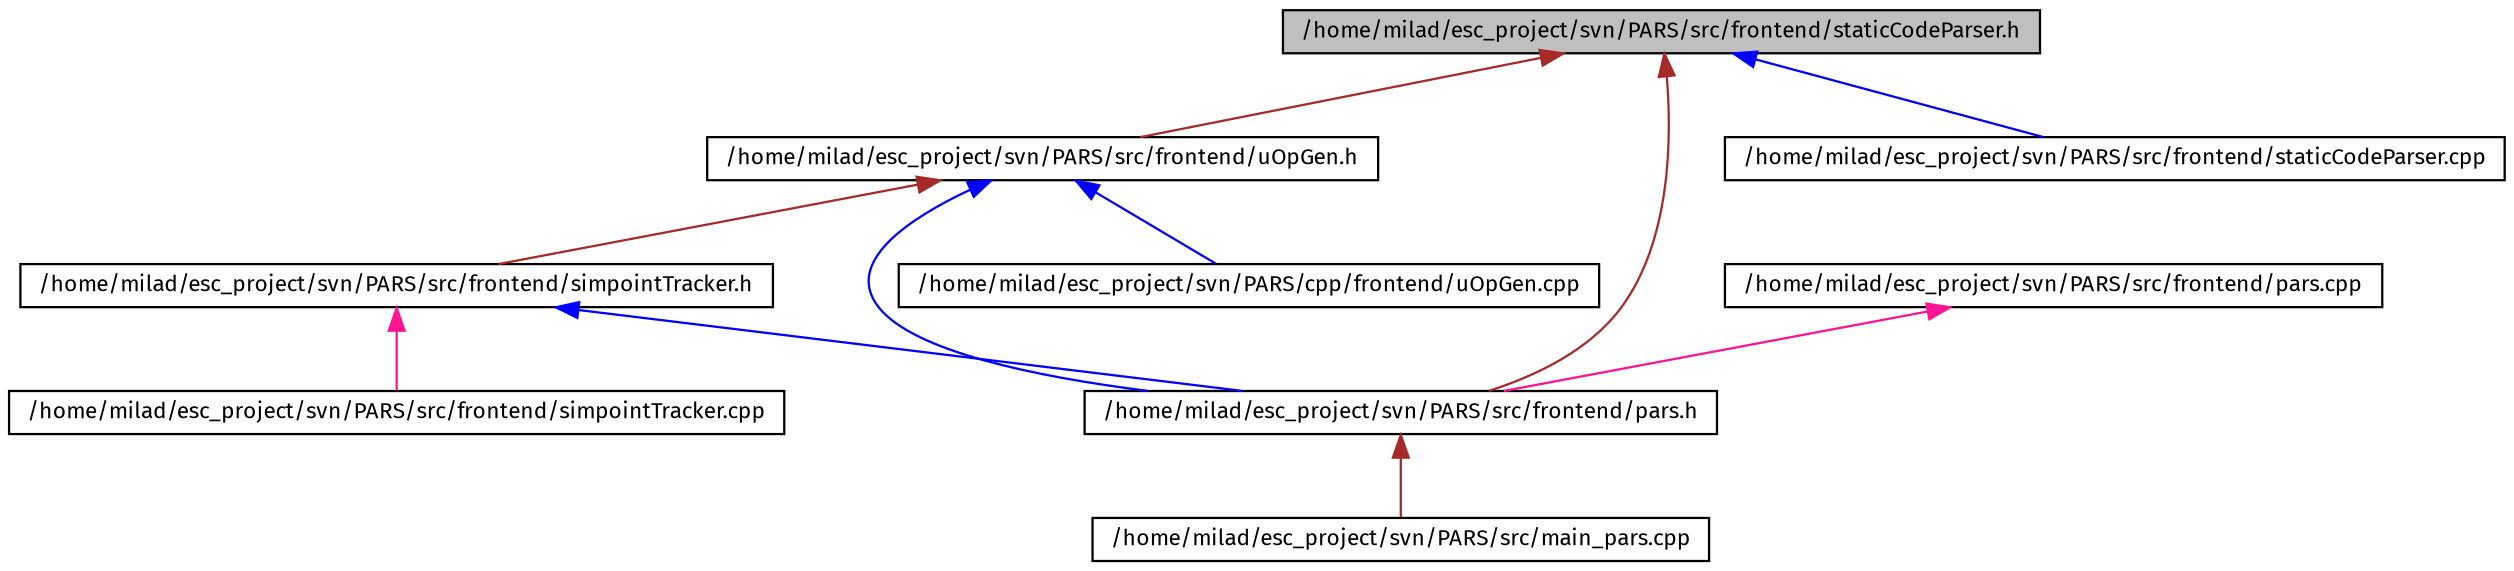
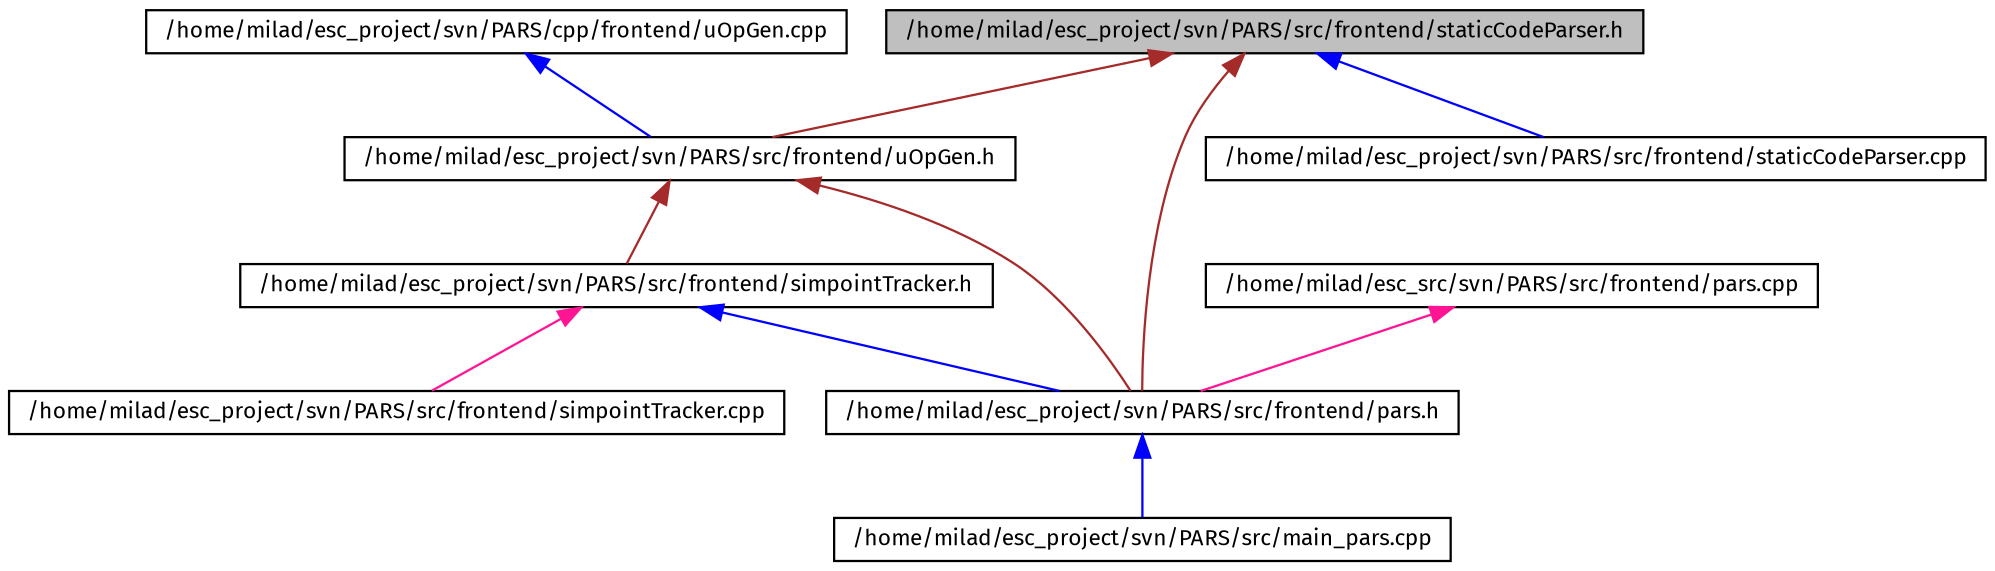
(1156, 228) -> (598, 102)
(2054, 286) -> (1512, 286)
(916, 335) -> (998, 254)
(1401, 488) -> (1142, 488)
